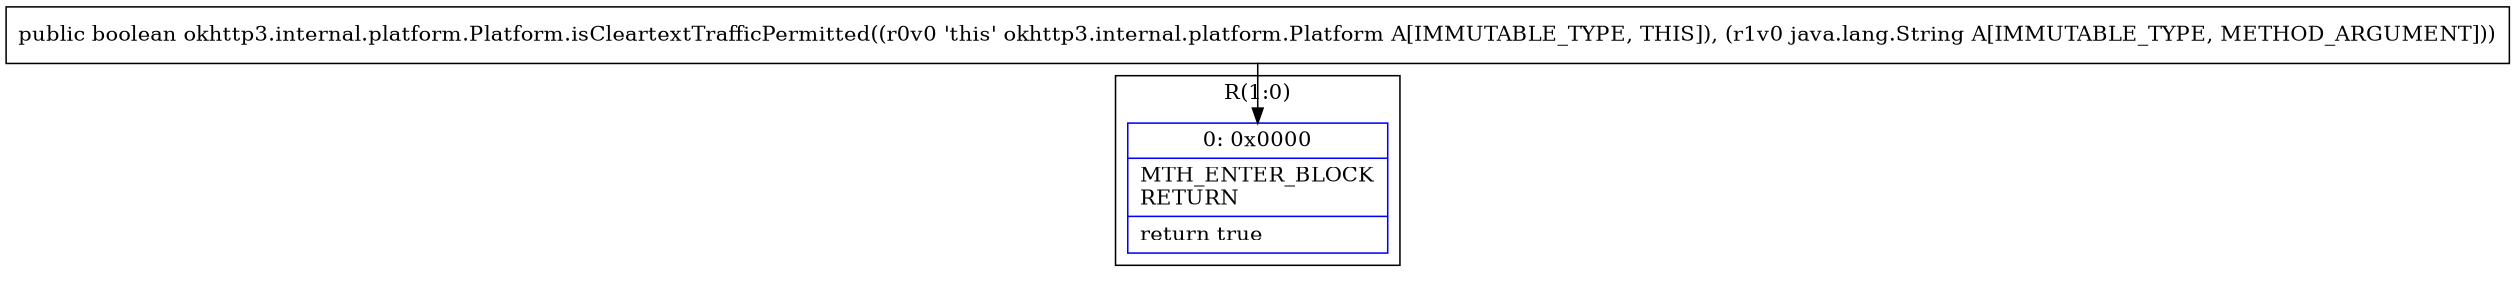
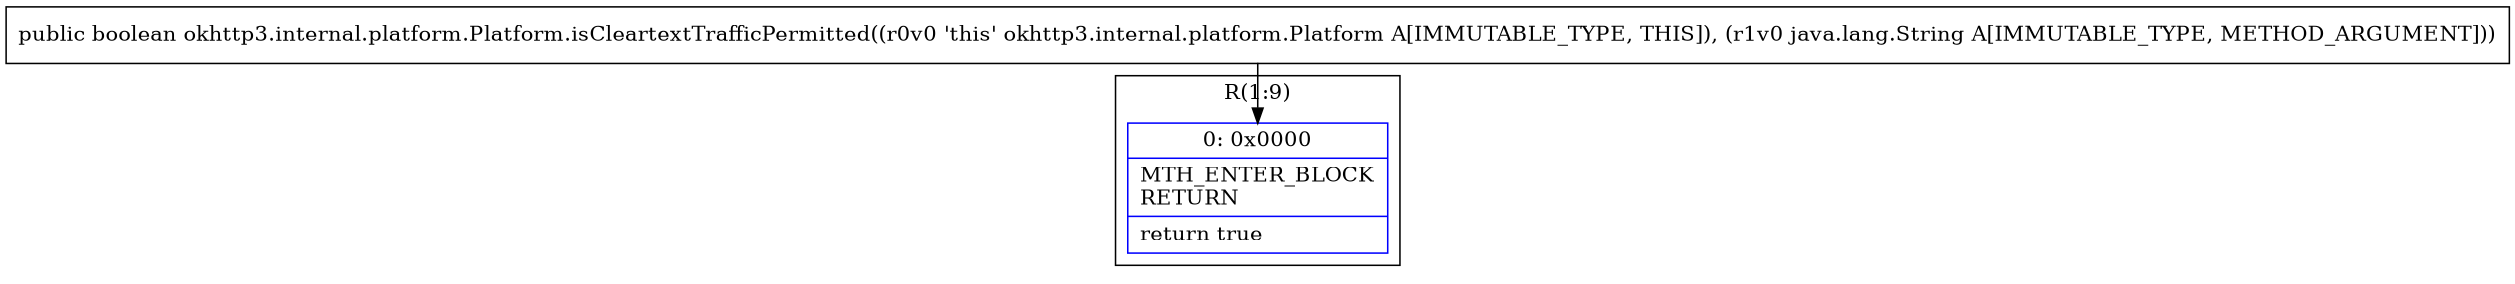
(1258, 93) -> (1258, 93)
